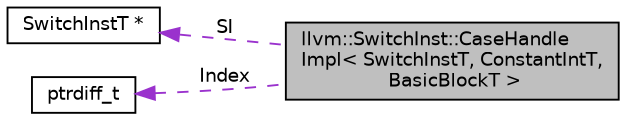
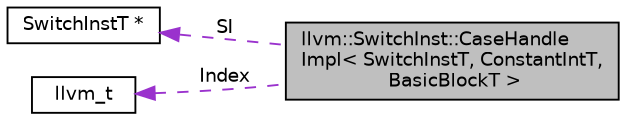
(84, 95) -> (84, 95)
